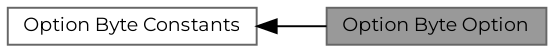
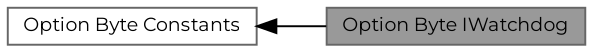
(437, 26) -> (456, 26)
